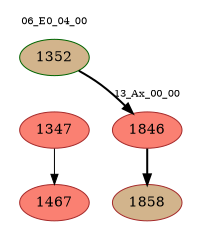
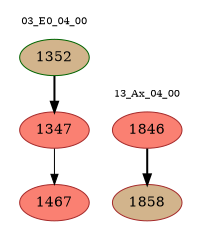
(54, 22) -> (54, 22)
(111, 93) -> (54, 89)
(147, 94) -> (147, 94)
